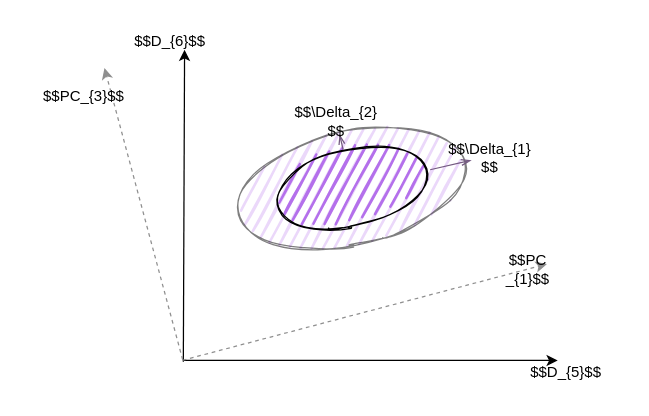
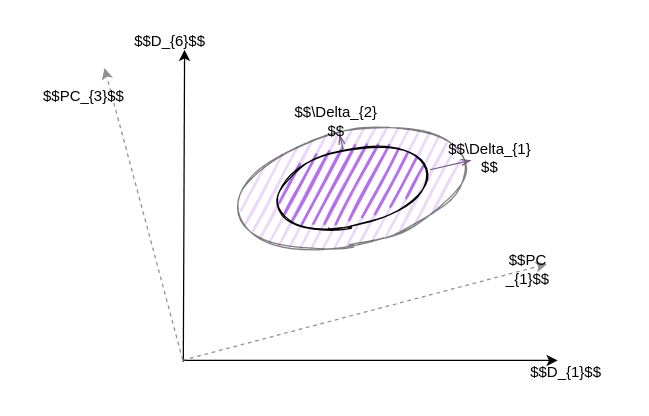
(566, 373) -> (566, 373)
